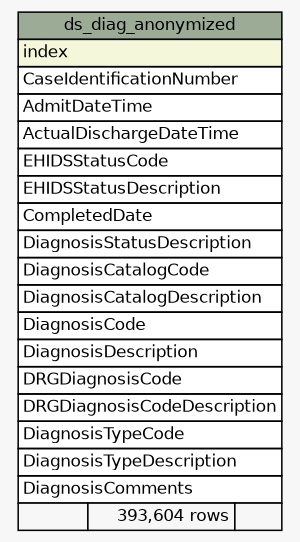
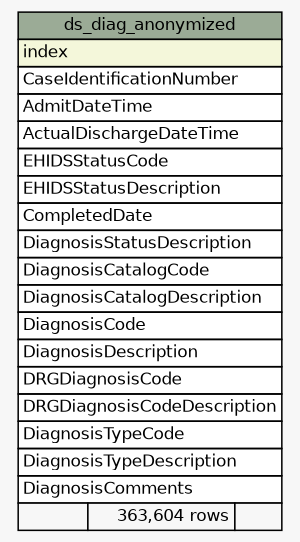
(173, 516) -> (173, 516)
